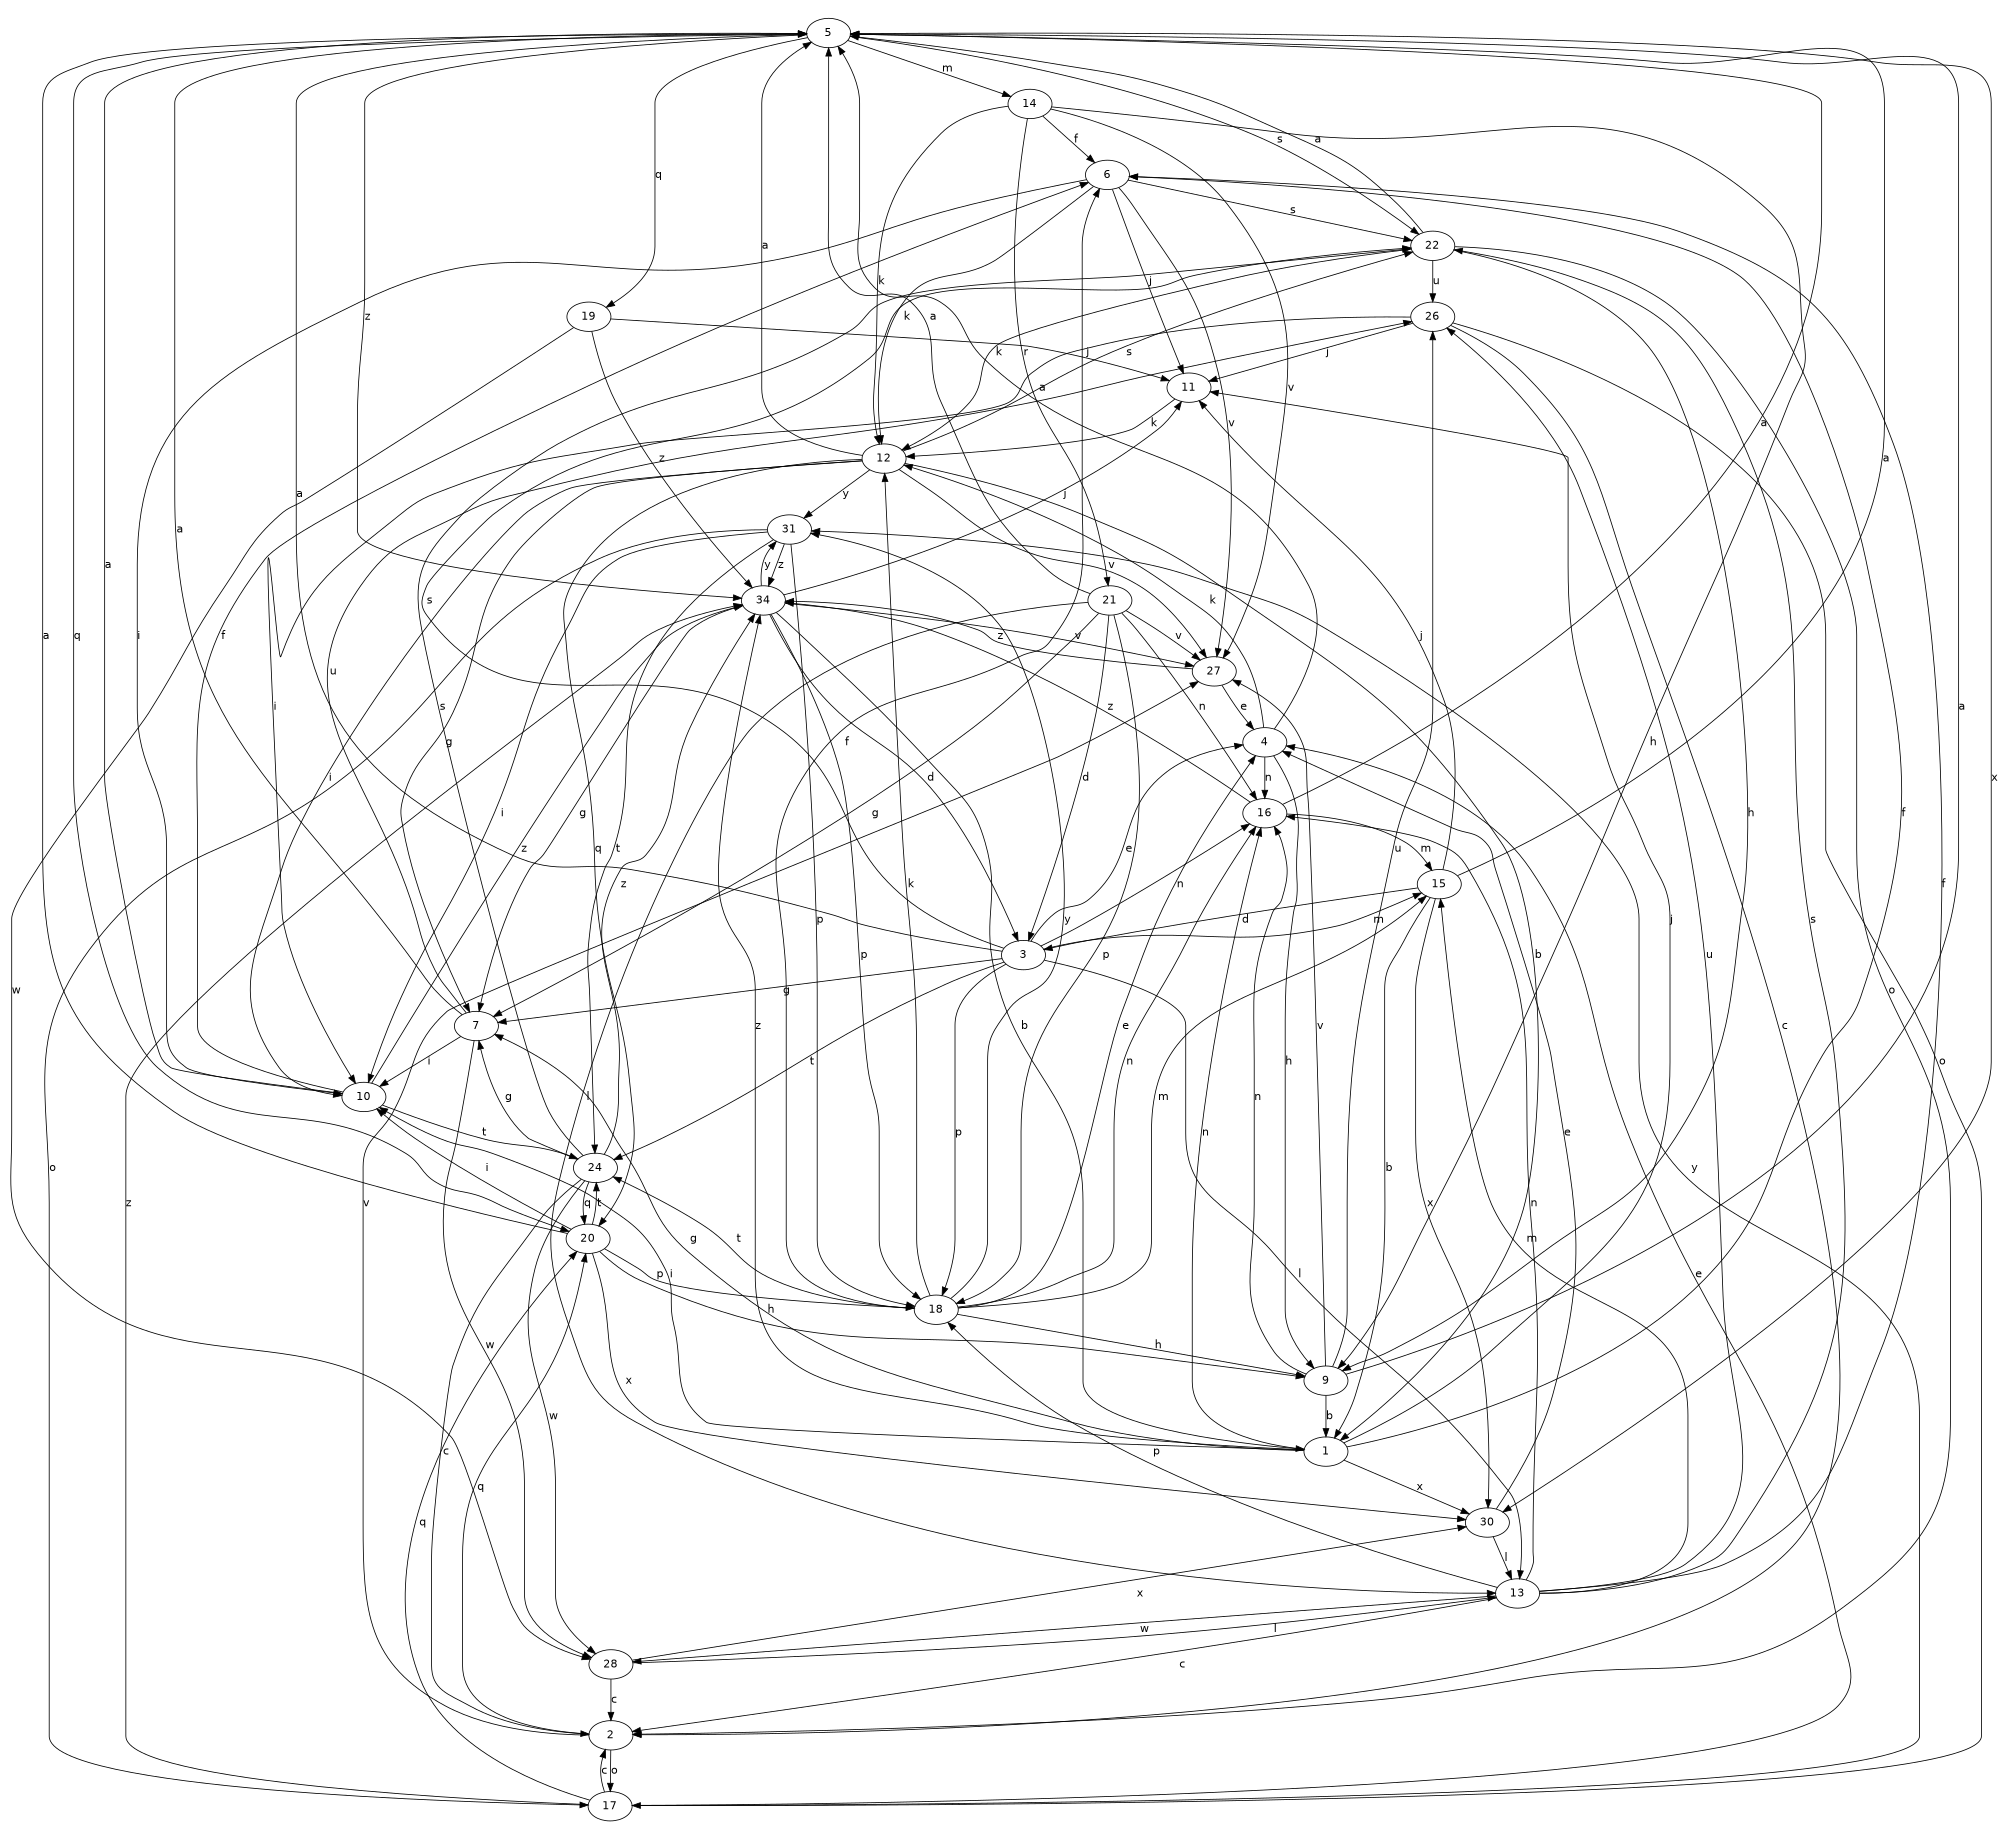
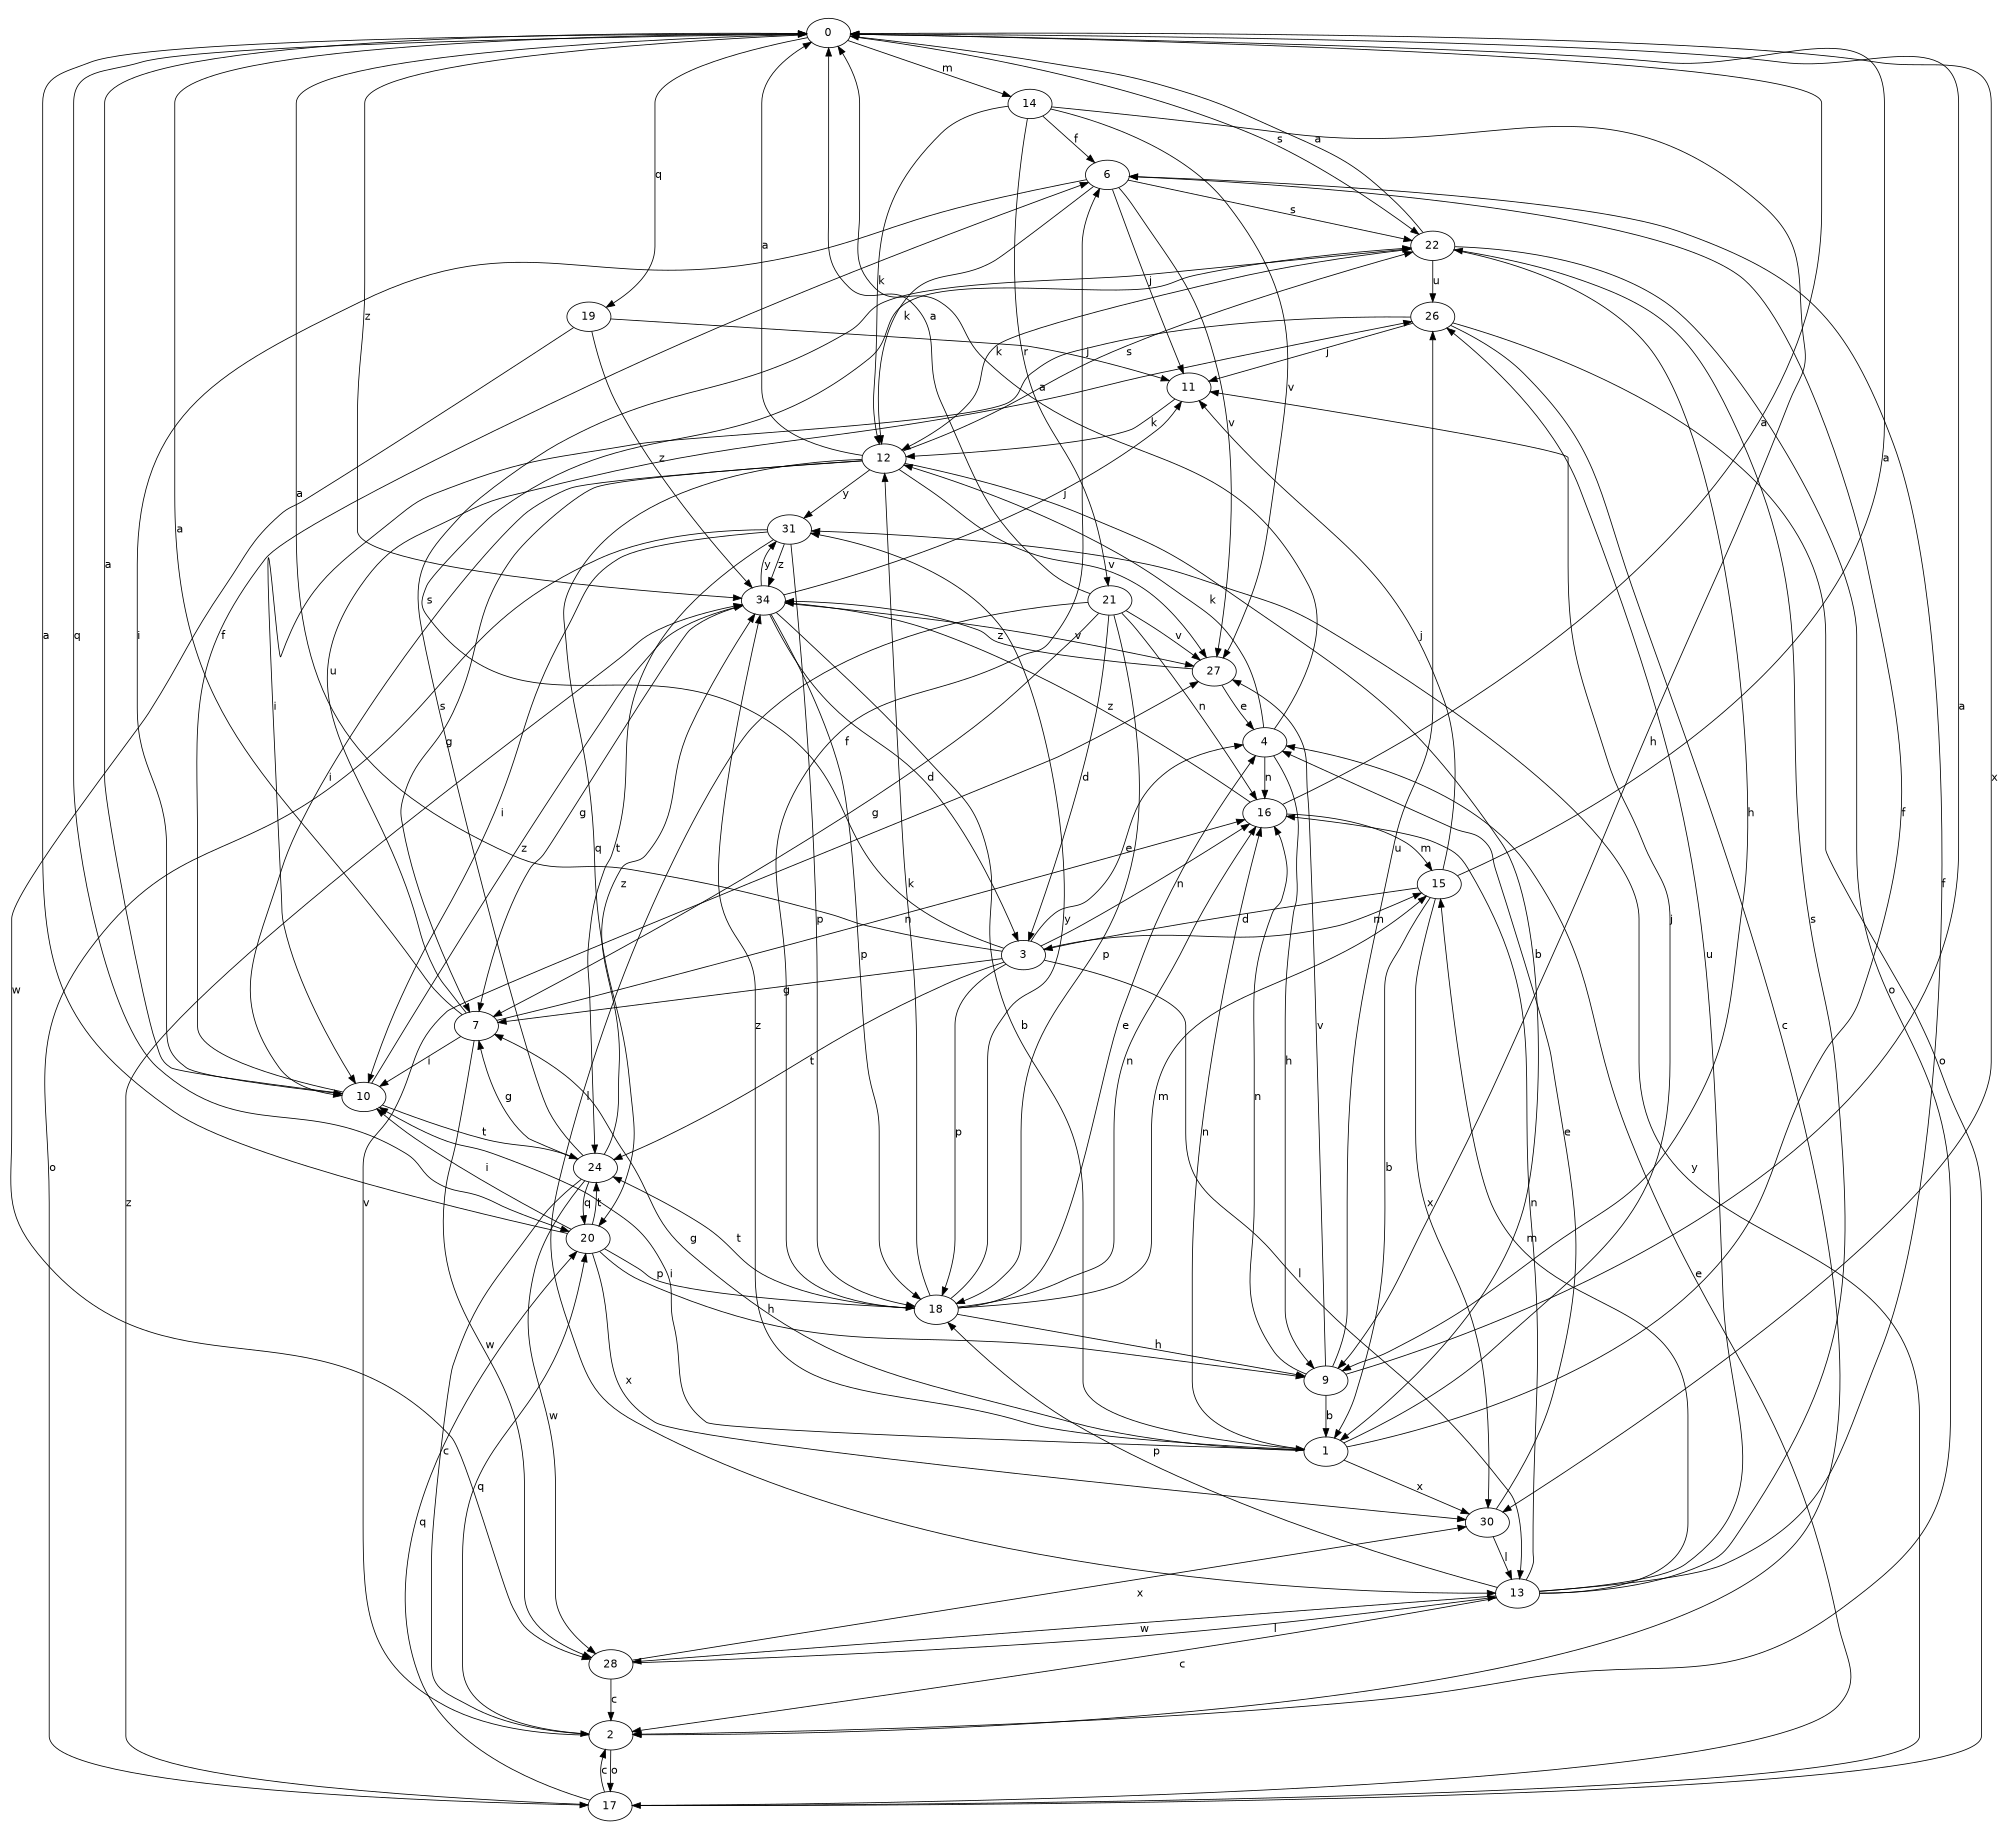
(829, 33) -> (829, 33)
none -> (849, 929)
